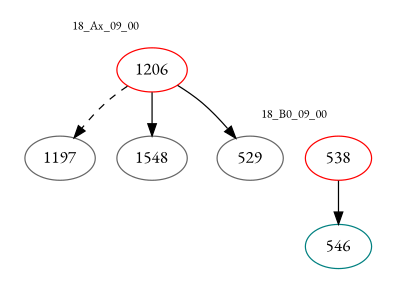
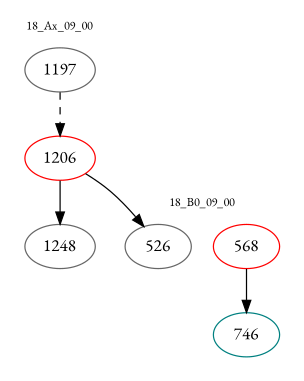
(103, 105) -> (60, 108)
(152, 158) -> (60, 247)
(250, 158) -> (158, 247)
(338, 158) -> (247, 247)
(338, 247) -> (247, 335)
